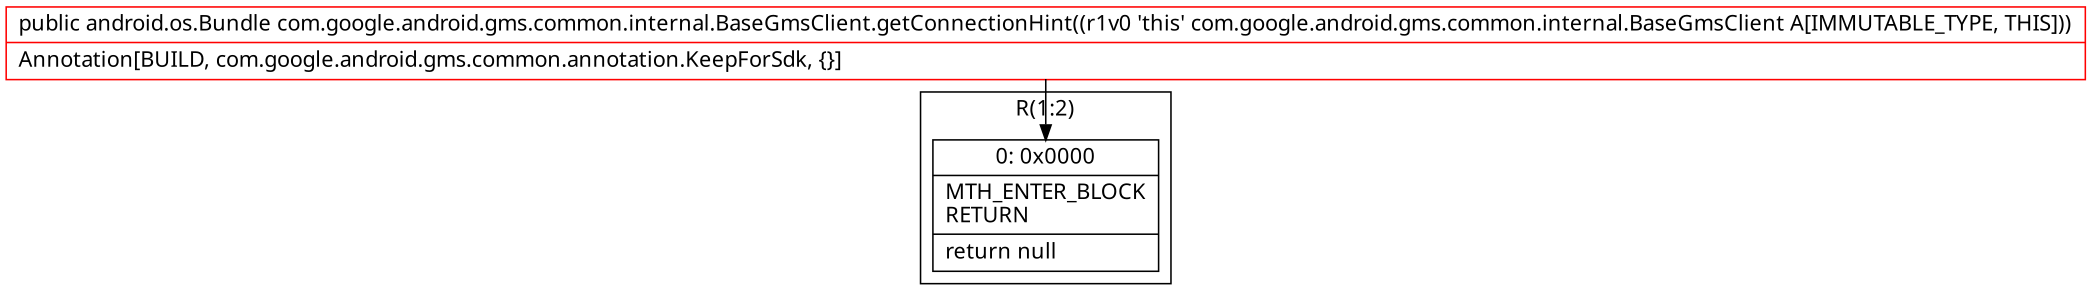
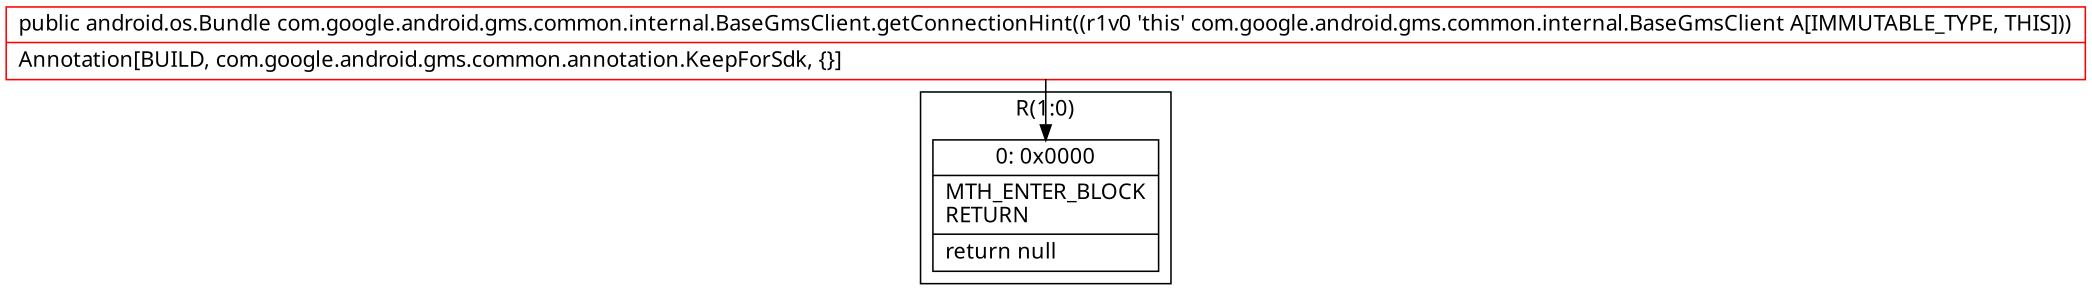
(1046, 110) -> (1046, 110)
